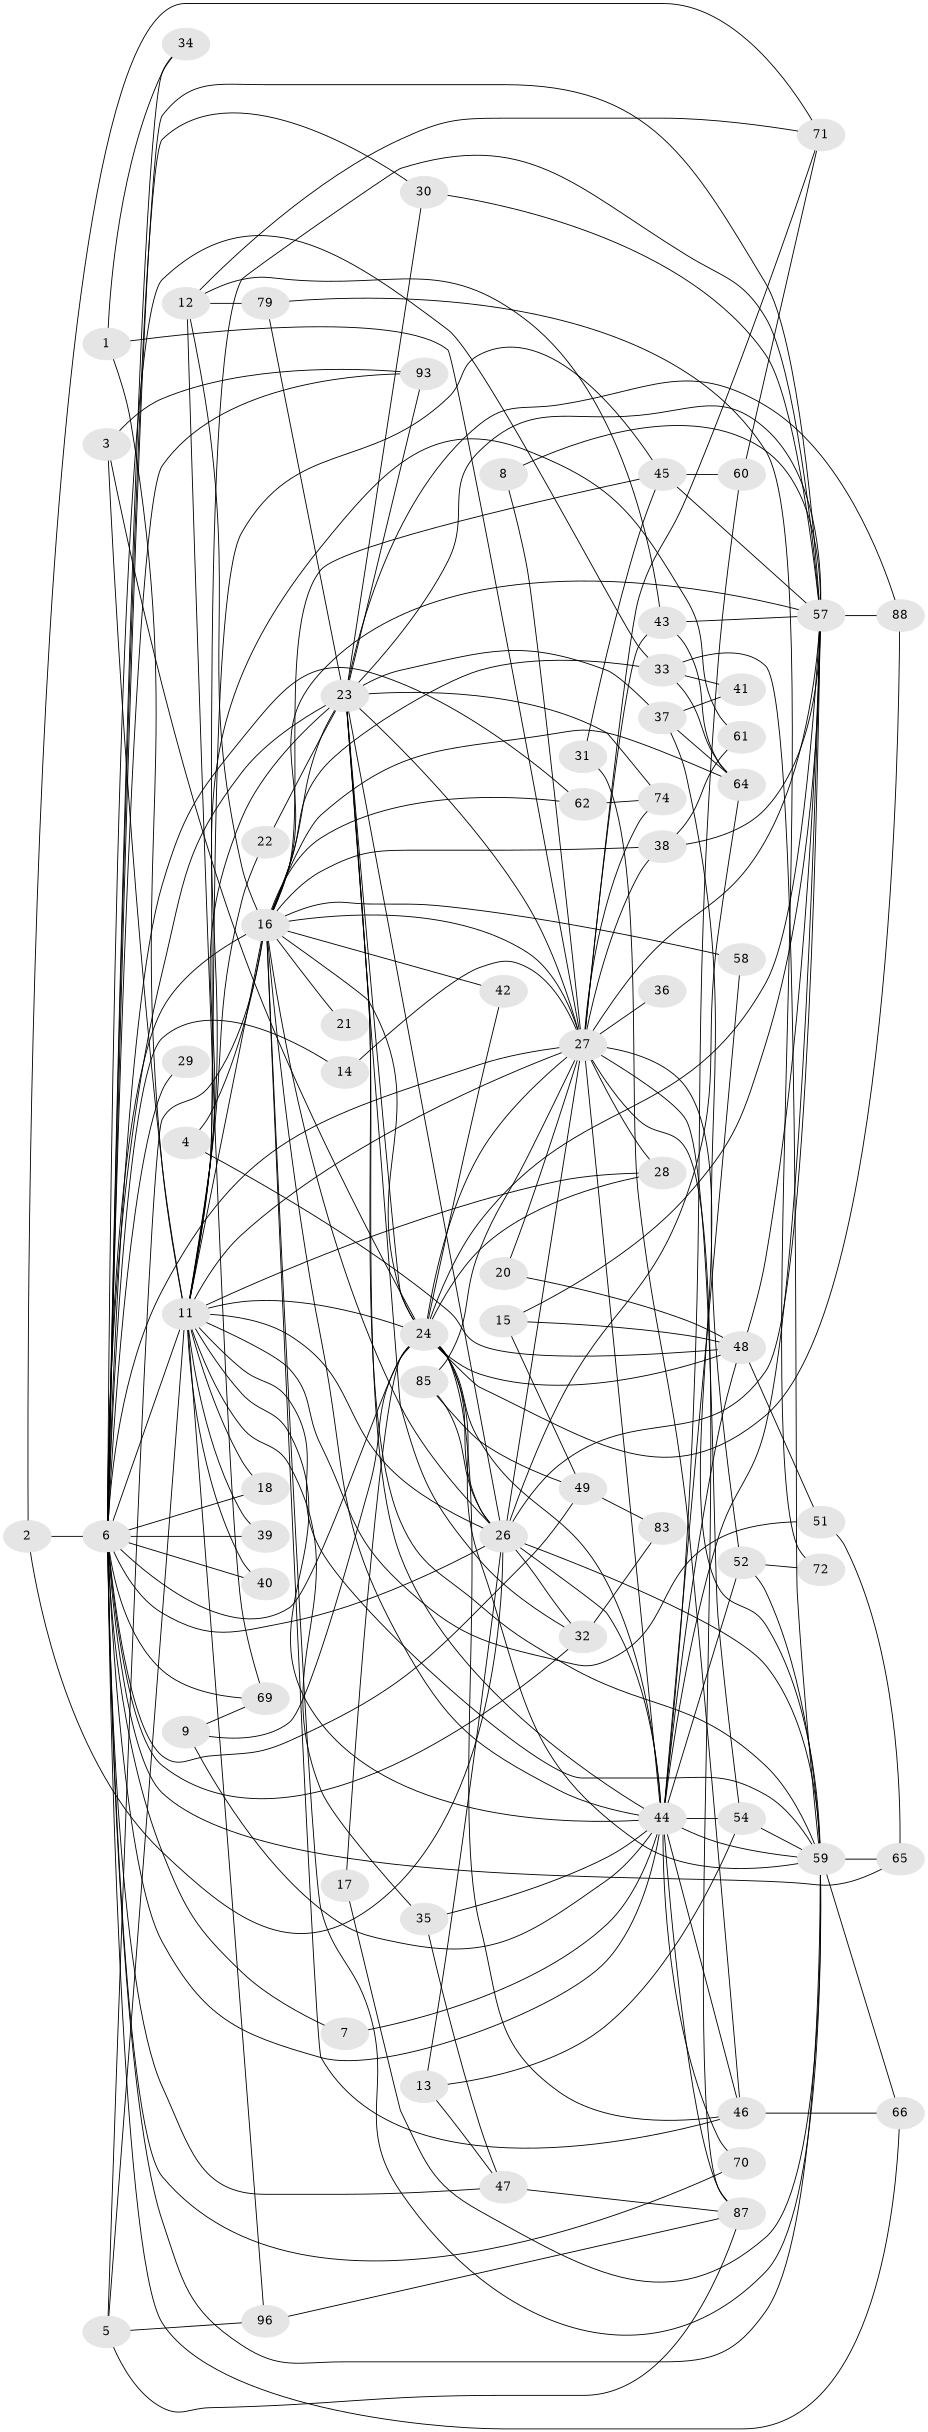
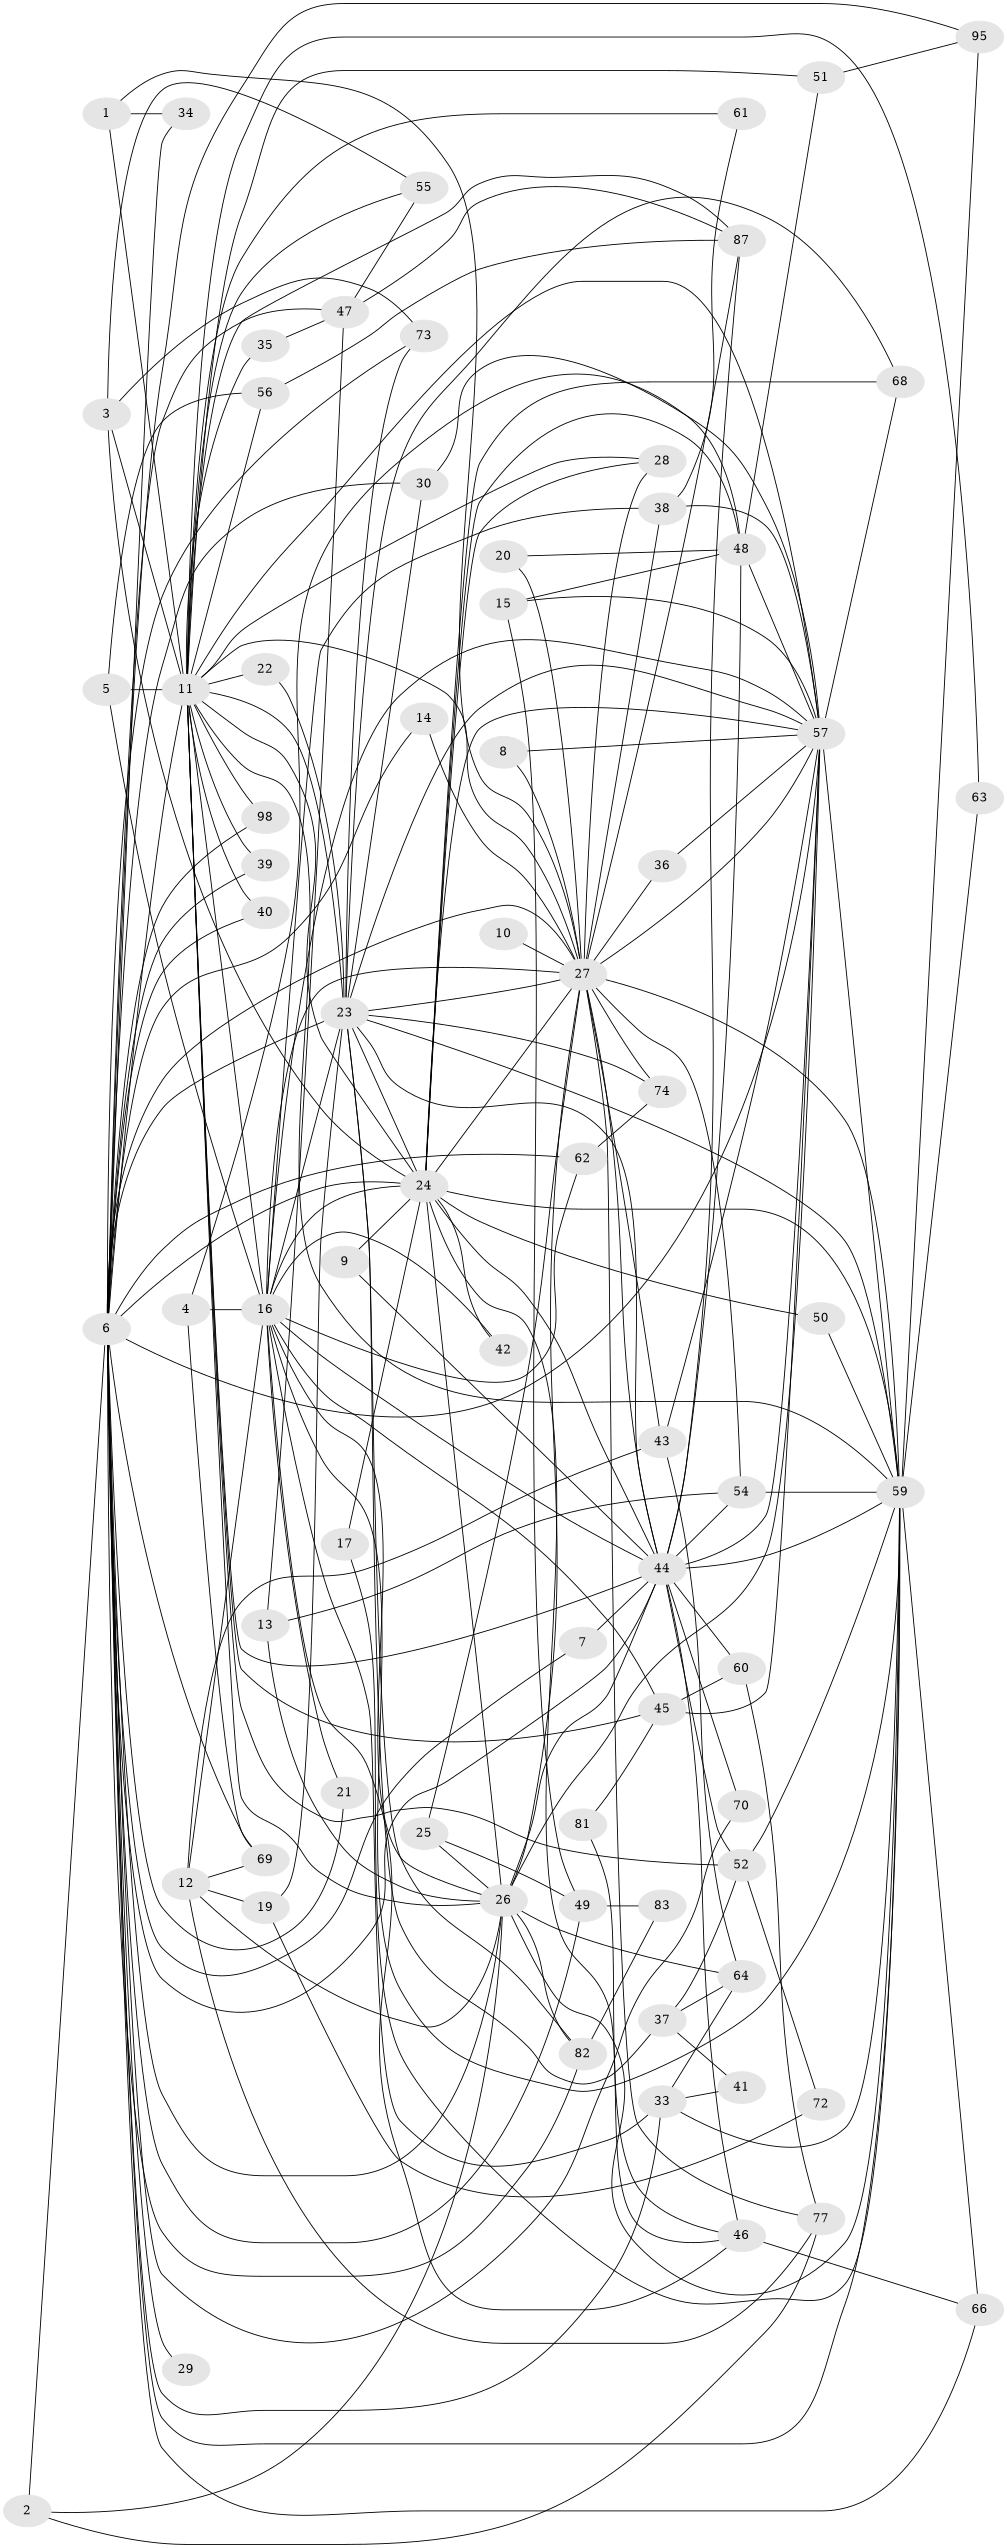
(821, 135) -> (821, 2219)
none -> (424, 188)
(265, 303) -> (265, 1908)
(424, 374) -> (424, 336)
(900, 616) -> (900, 382)
(463, 747) -> none
(583, 757) -> (583, 1825)
none -> (745, 797)
none -> (980, 798)
none -> (504, 934)
(742, 960) -> none
(420, 1096) -> (368, 2010)
none -> (861, 1113)
(122, 1206) -> (134, 1769)
none -> (821, 1319)
(424, 1382) -> (424, 1834)
(265, 1489) -> (265, 818)
(583, 1637) -> (583, 2054)
none -> (237, 1674)
(226, 1715) -> (209, 1589)
(900, 1859) -> (980, 37)
(551, 1882) -> none
(265, 2321) -> (265, 393)
(452, 2396) -> (301, 288)
